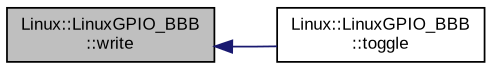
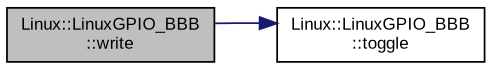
(255, 47) -> (237, 23)
